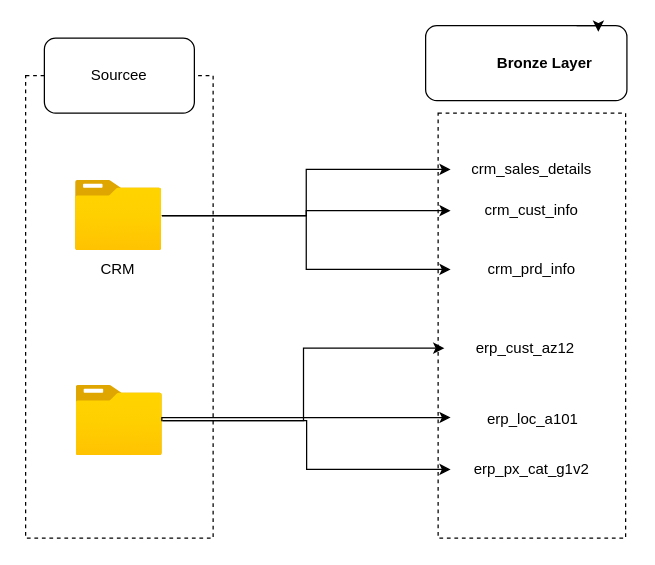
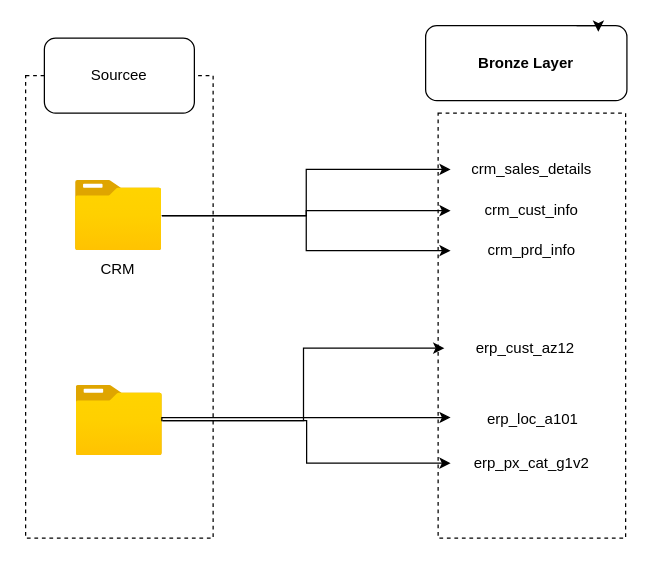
(545, 63) -> (526, 63)
(532, 269) -> (532, 251)
(532, 469) -> (532, 463)
